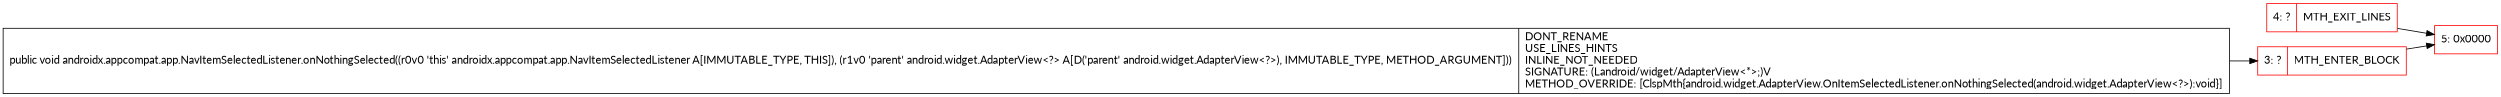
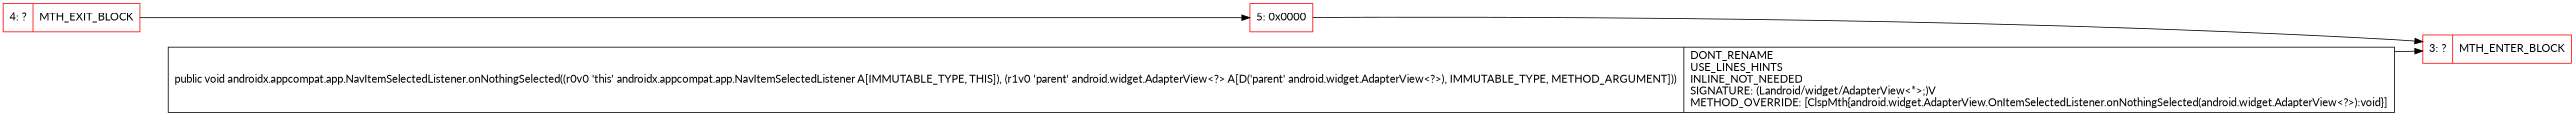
(2347, 17) -> (86, 17)
(2416, 48) -> (1864, 21)
